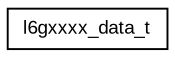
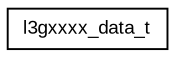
(88, 29) -> (88, 29)
